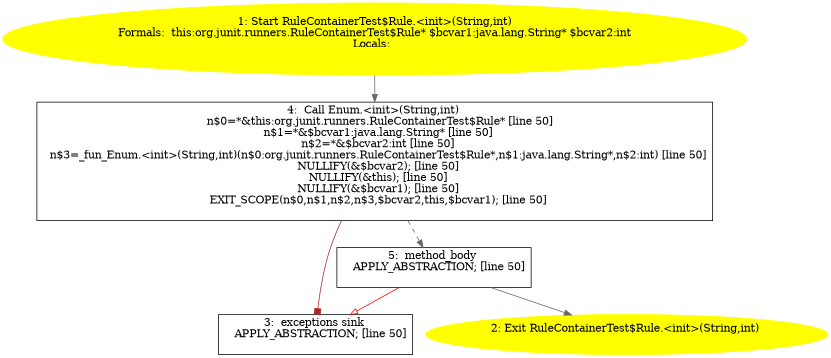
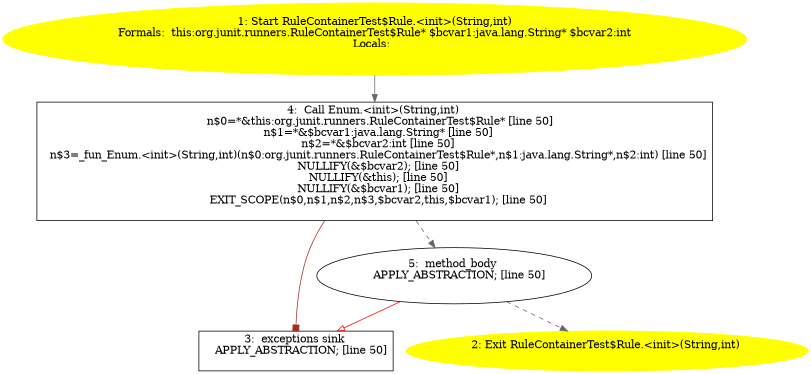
(434, 268) -> (454, 276)
(527, 300) -> (534, 315)
